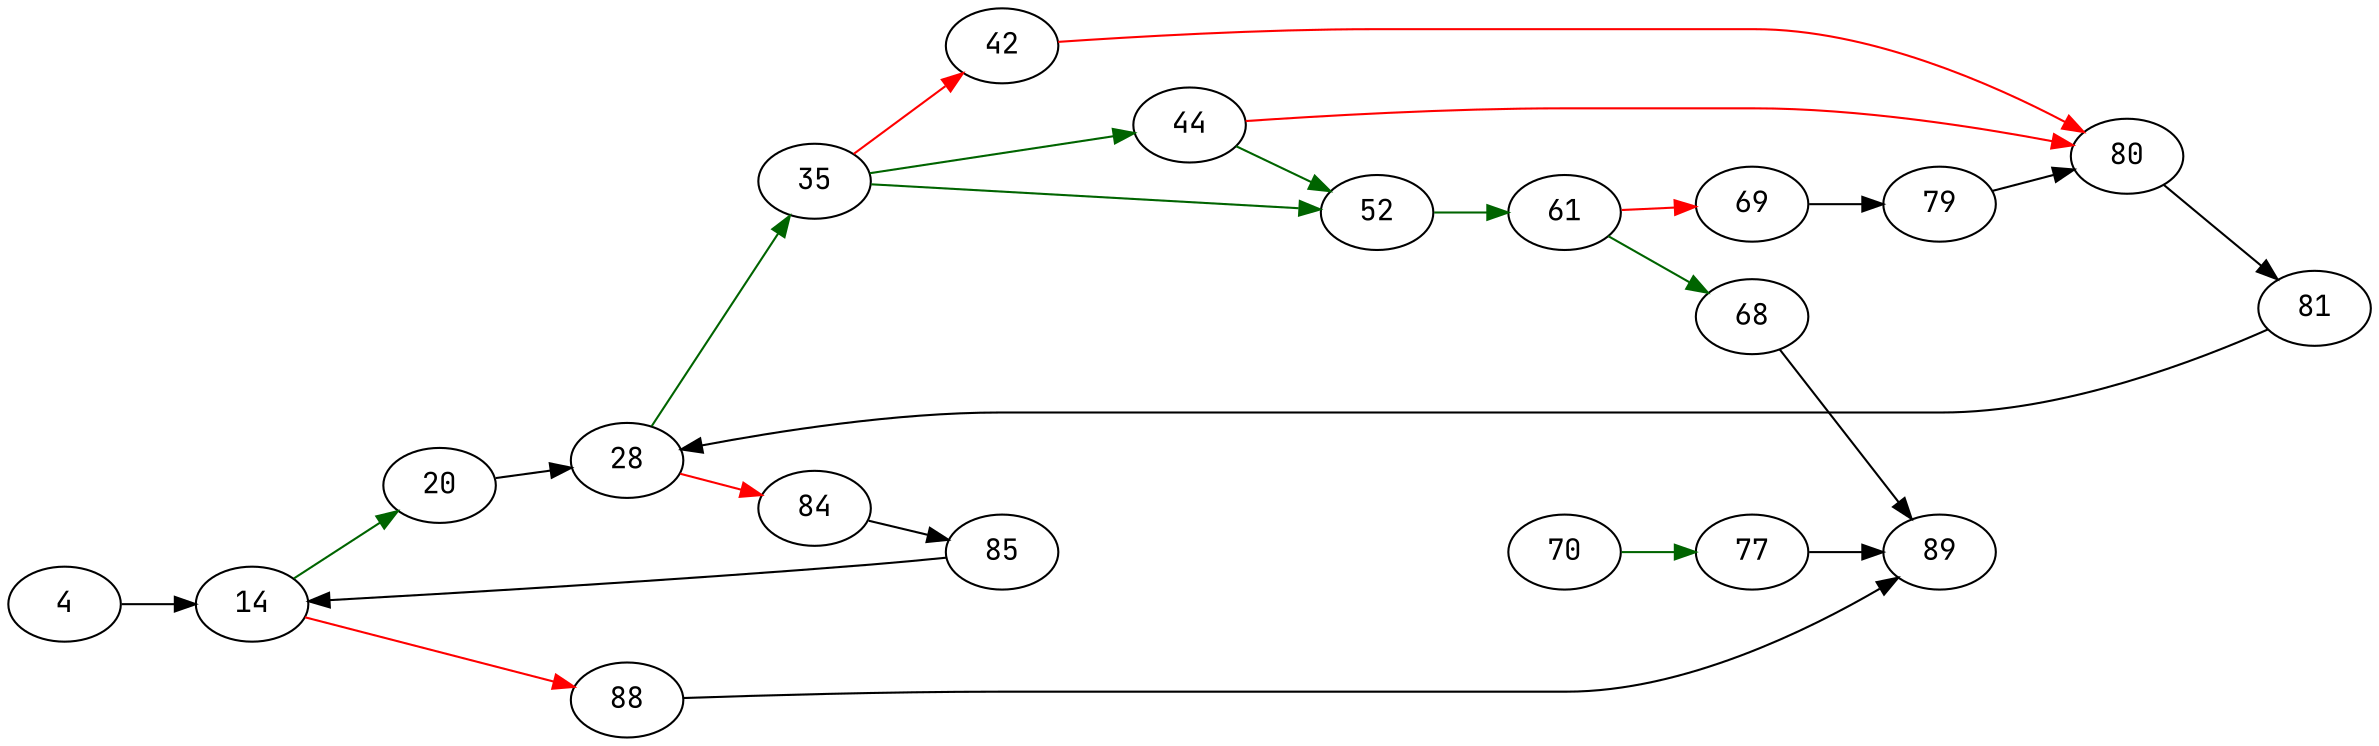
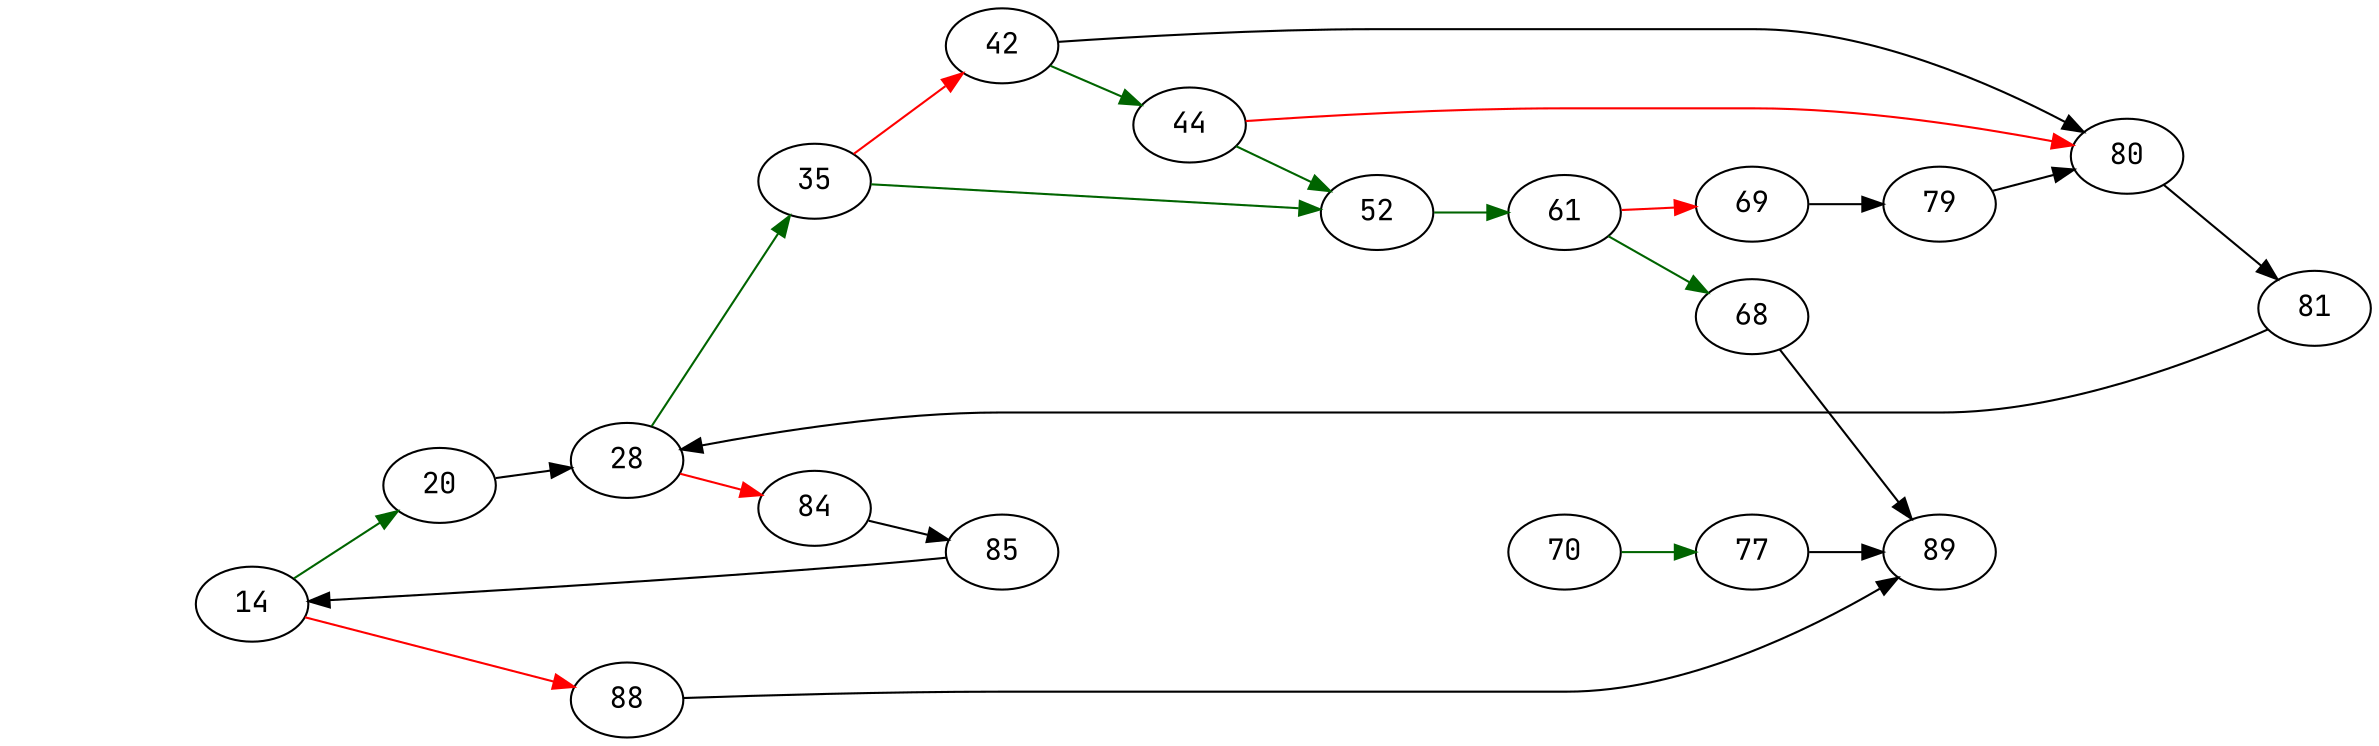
(1570, 29) -> (1570, 29)
(992, 155) -> (1086, 81)
(65, 604) -> none
